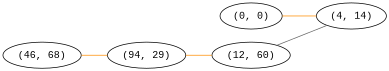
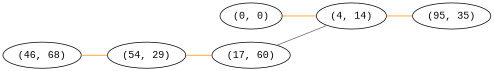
none -> (452, 16)
(147, 55) -> (147, 55)
(251, 55) -> (251, 55)
